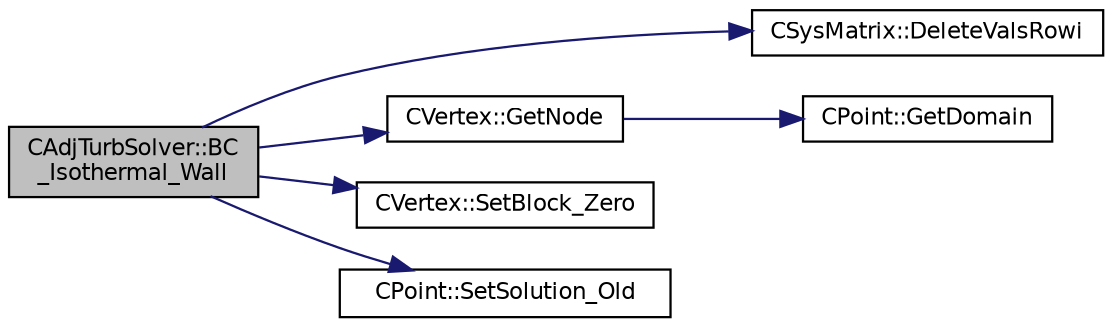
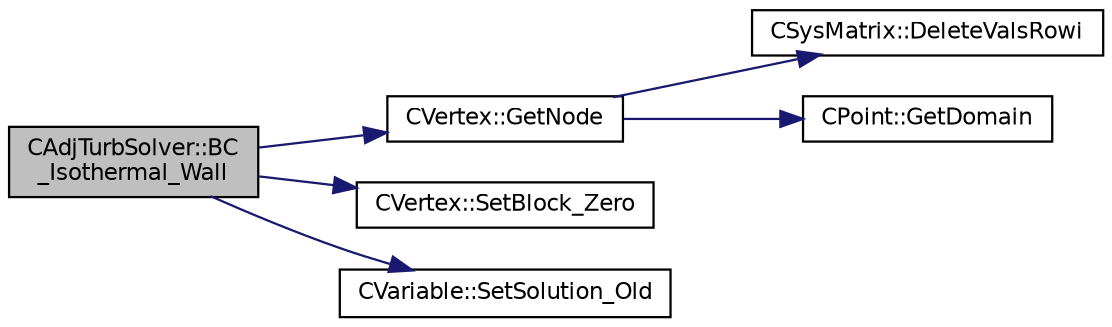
(460, 53) -> (705, 78)
(505, 293) -> (505, 293)
